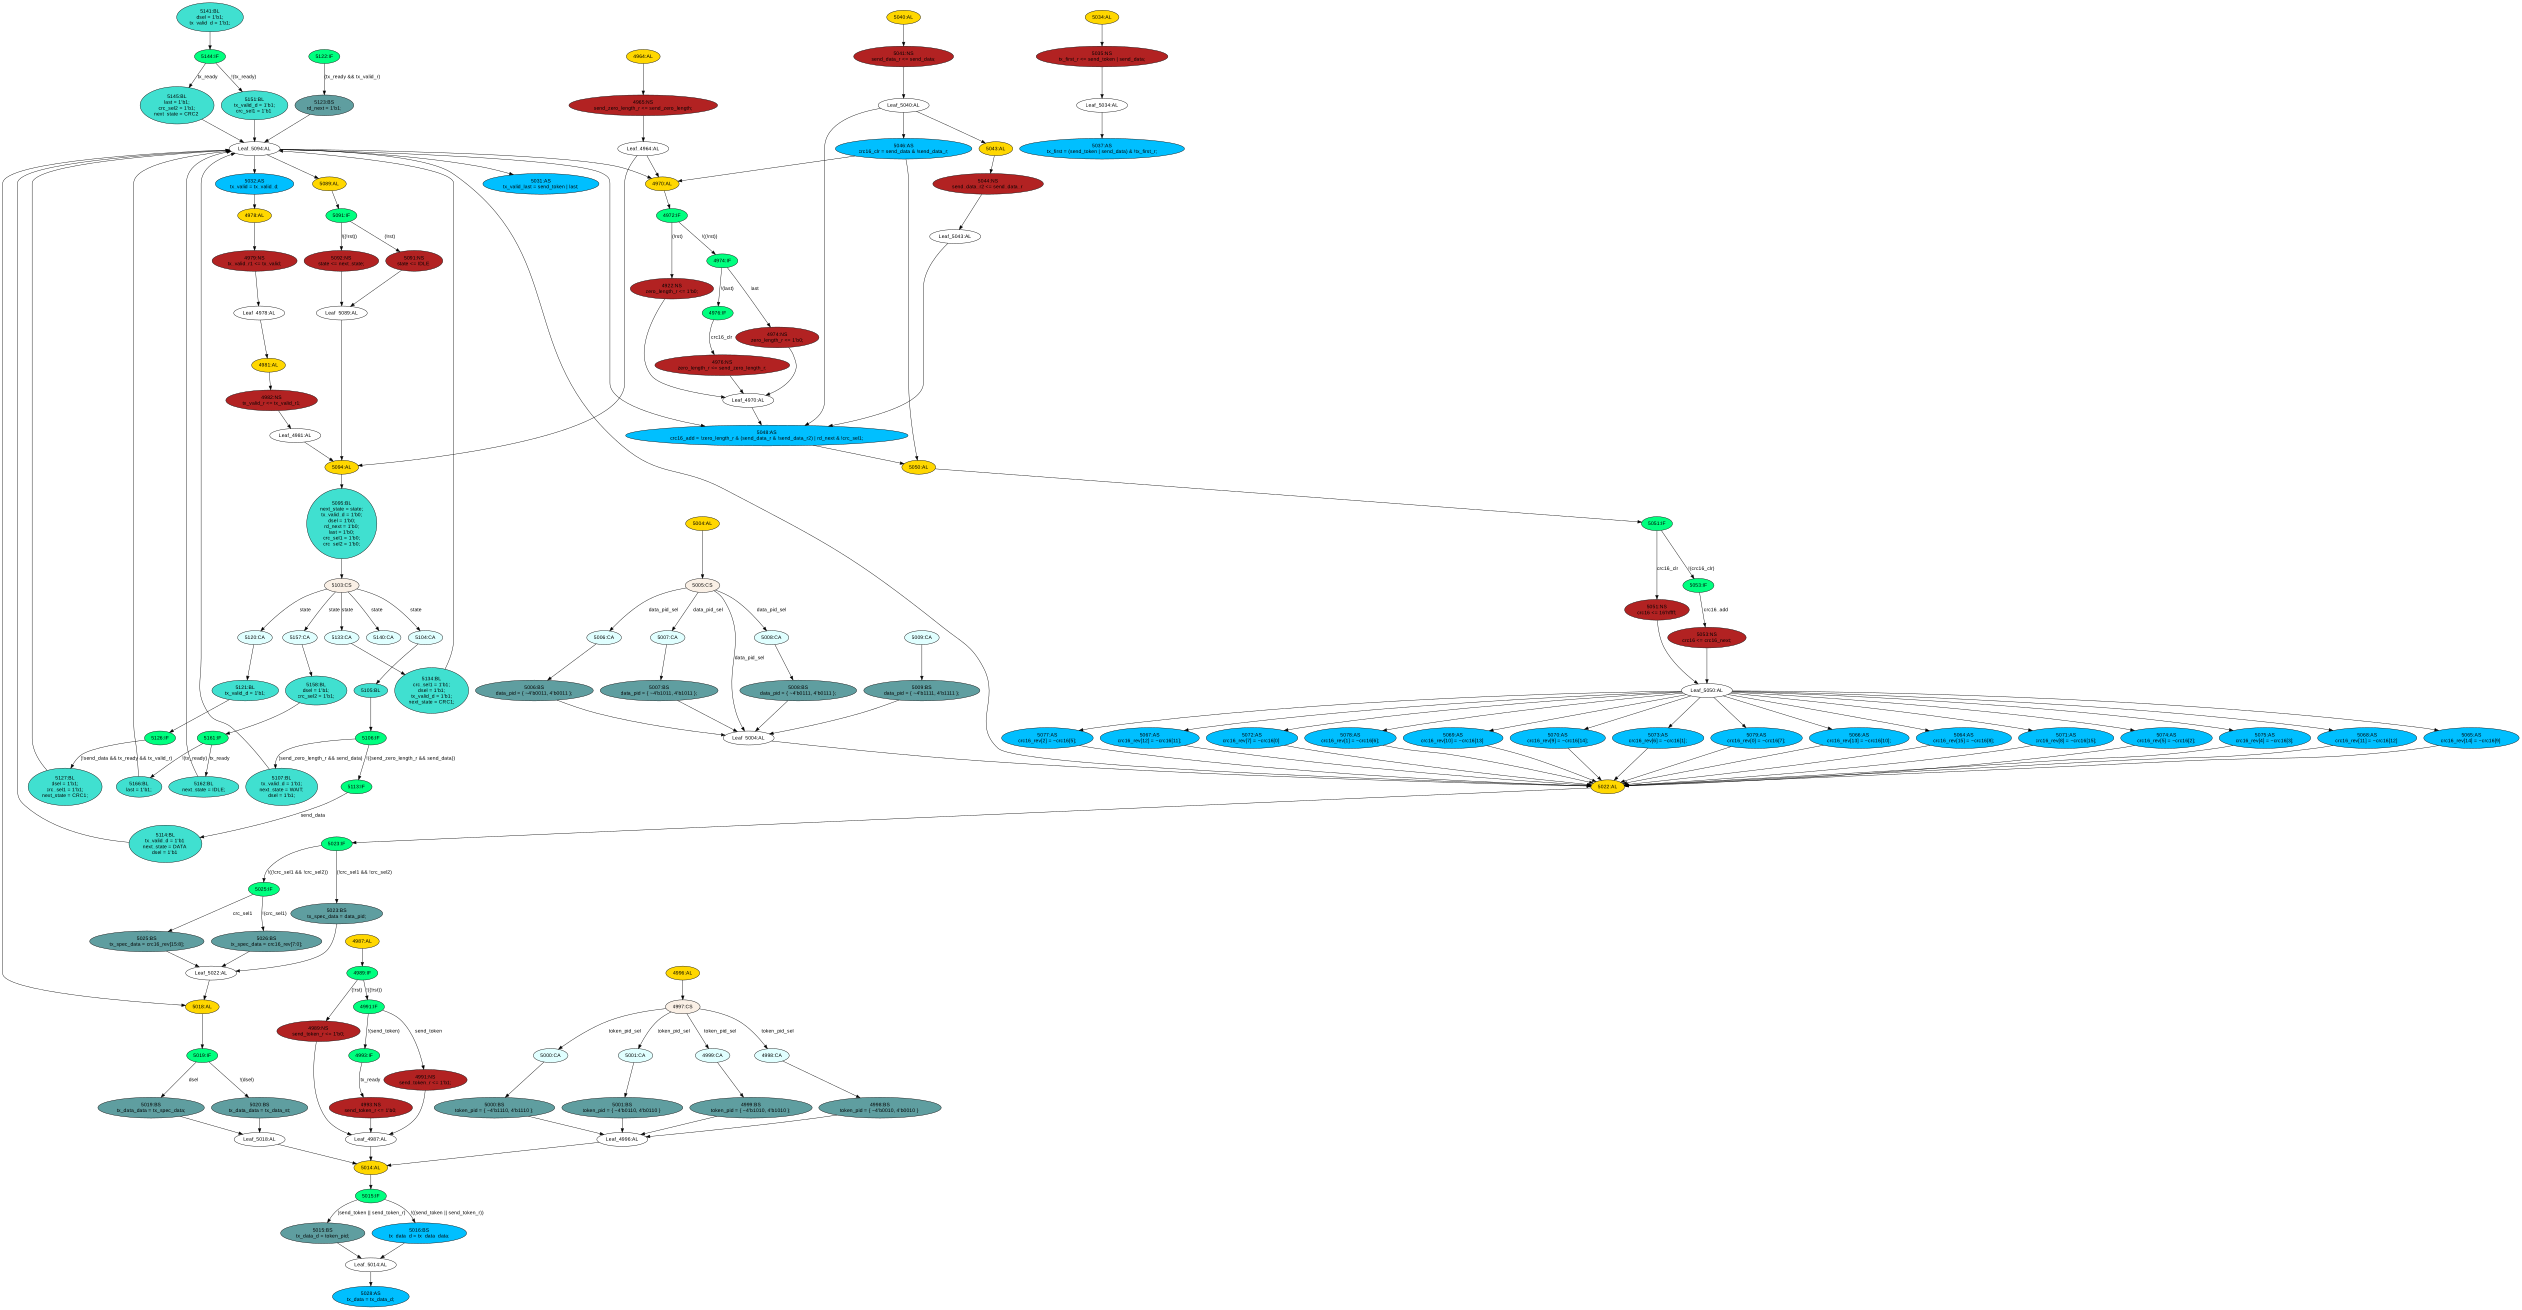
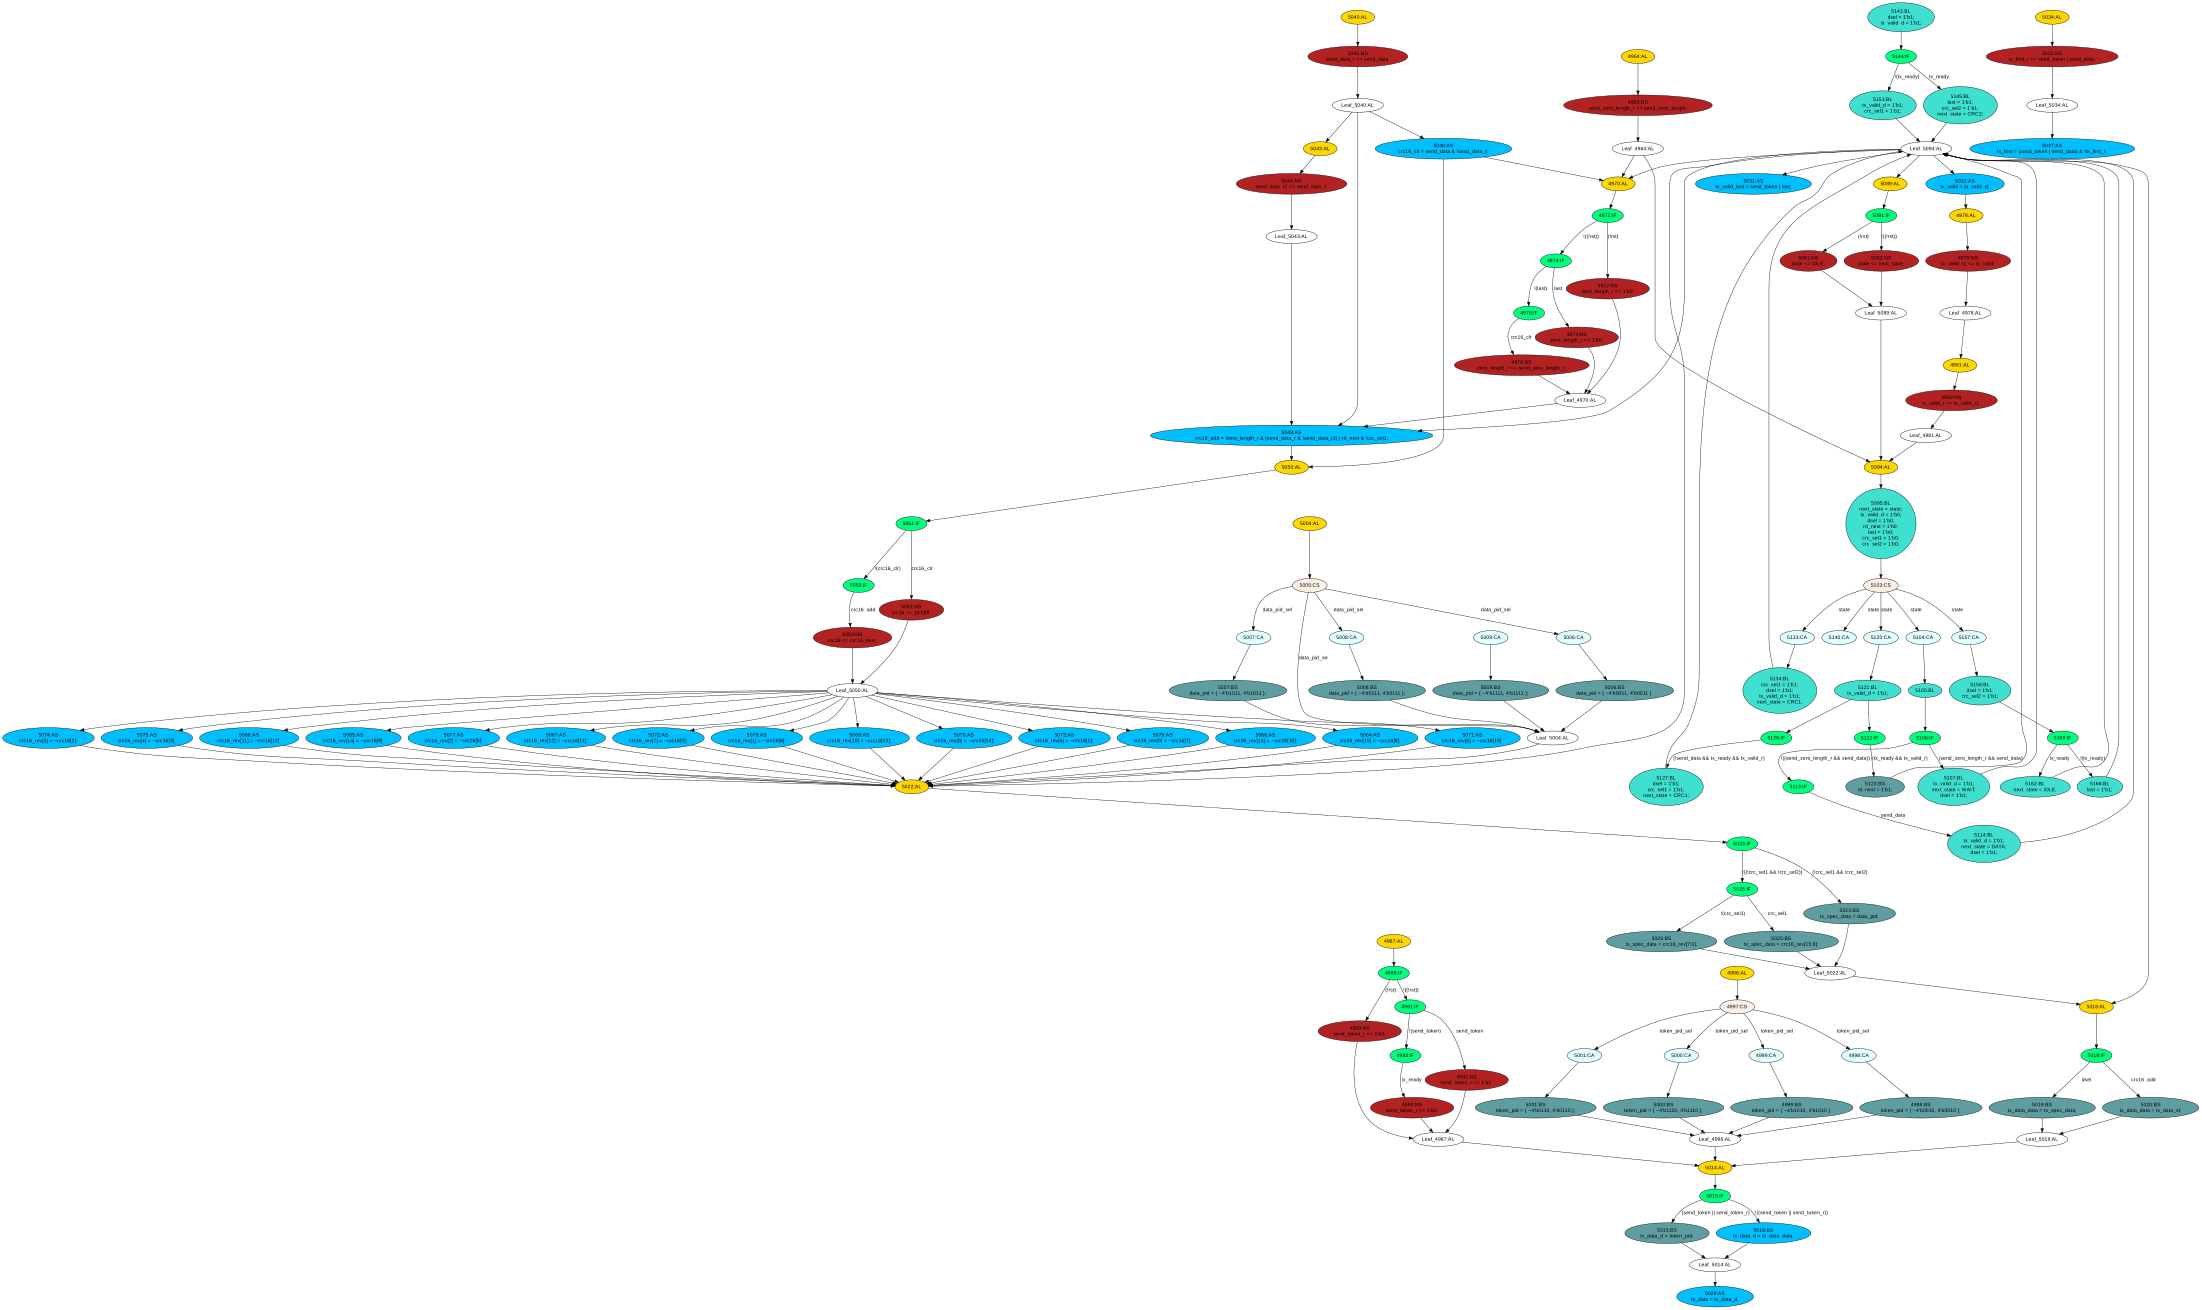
none -> (1869, 714)
(213, 738) -> (2063, 738)
(247, 1080) -> (2144, 1080)
